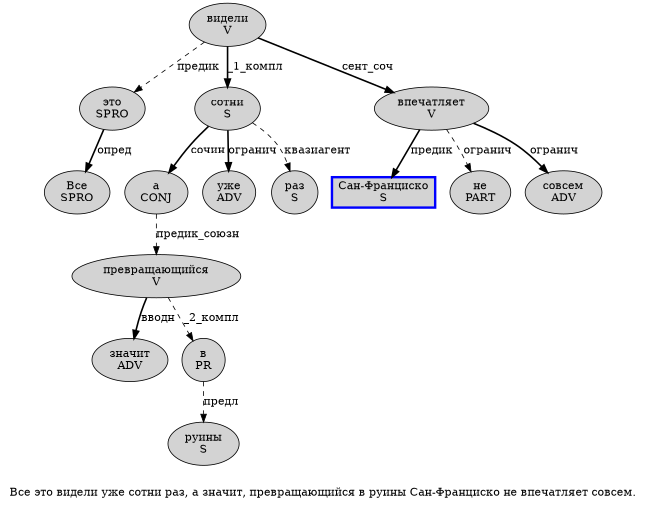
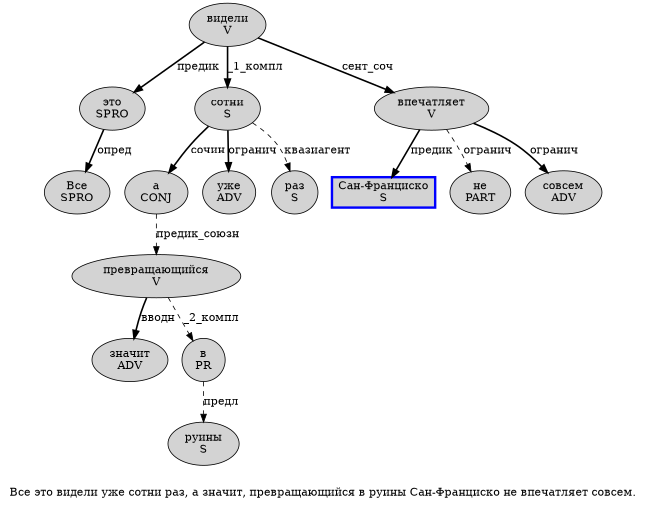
(173, 65) -> (173, 65)
